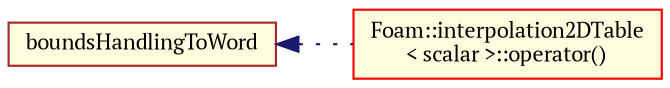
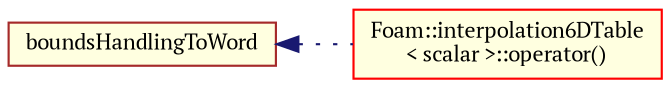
(508, 44) -> (508, 44)
